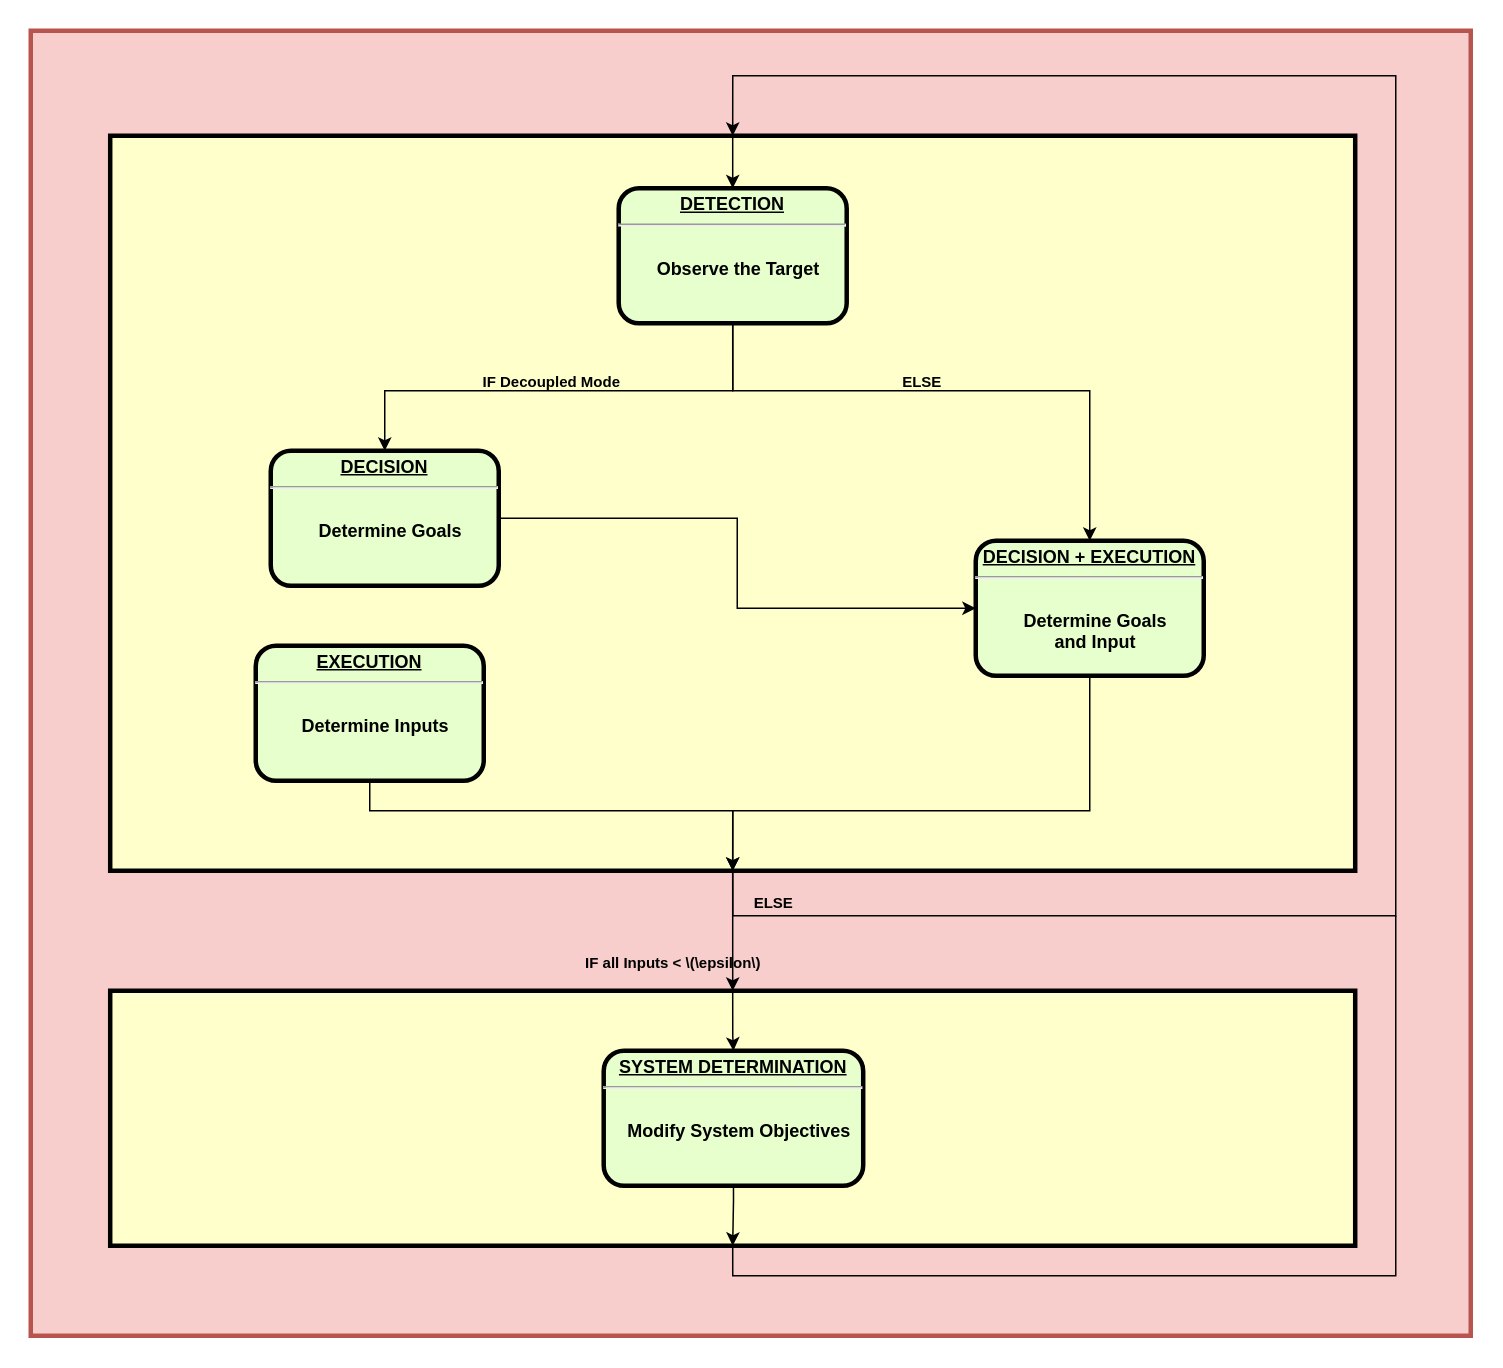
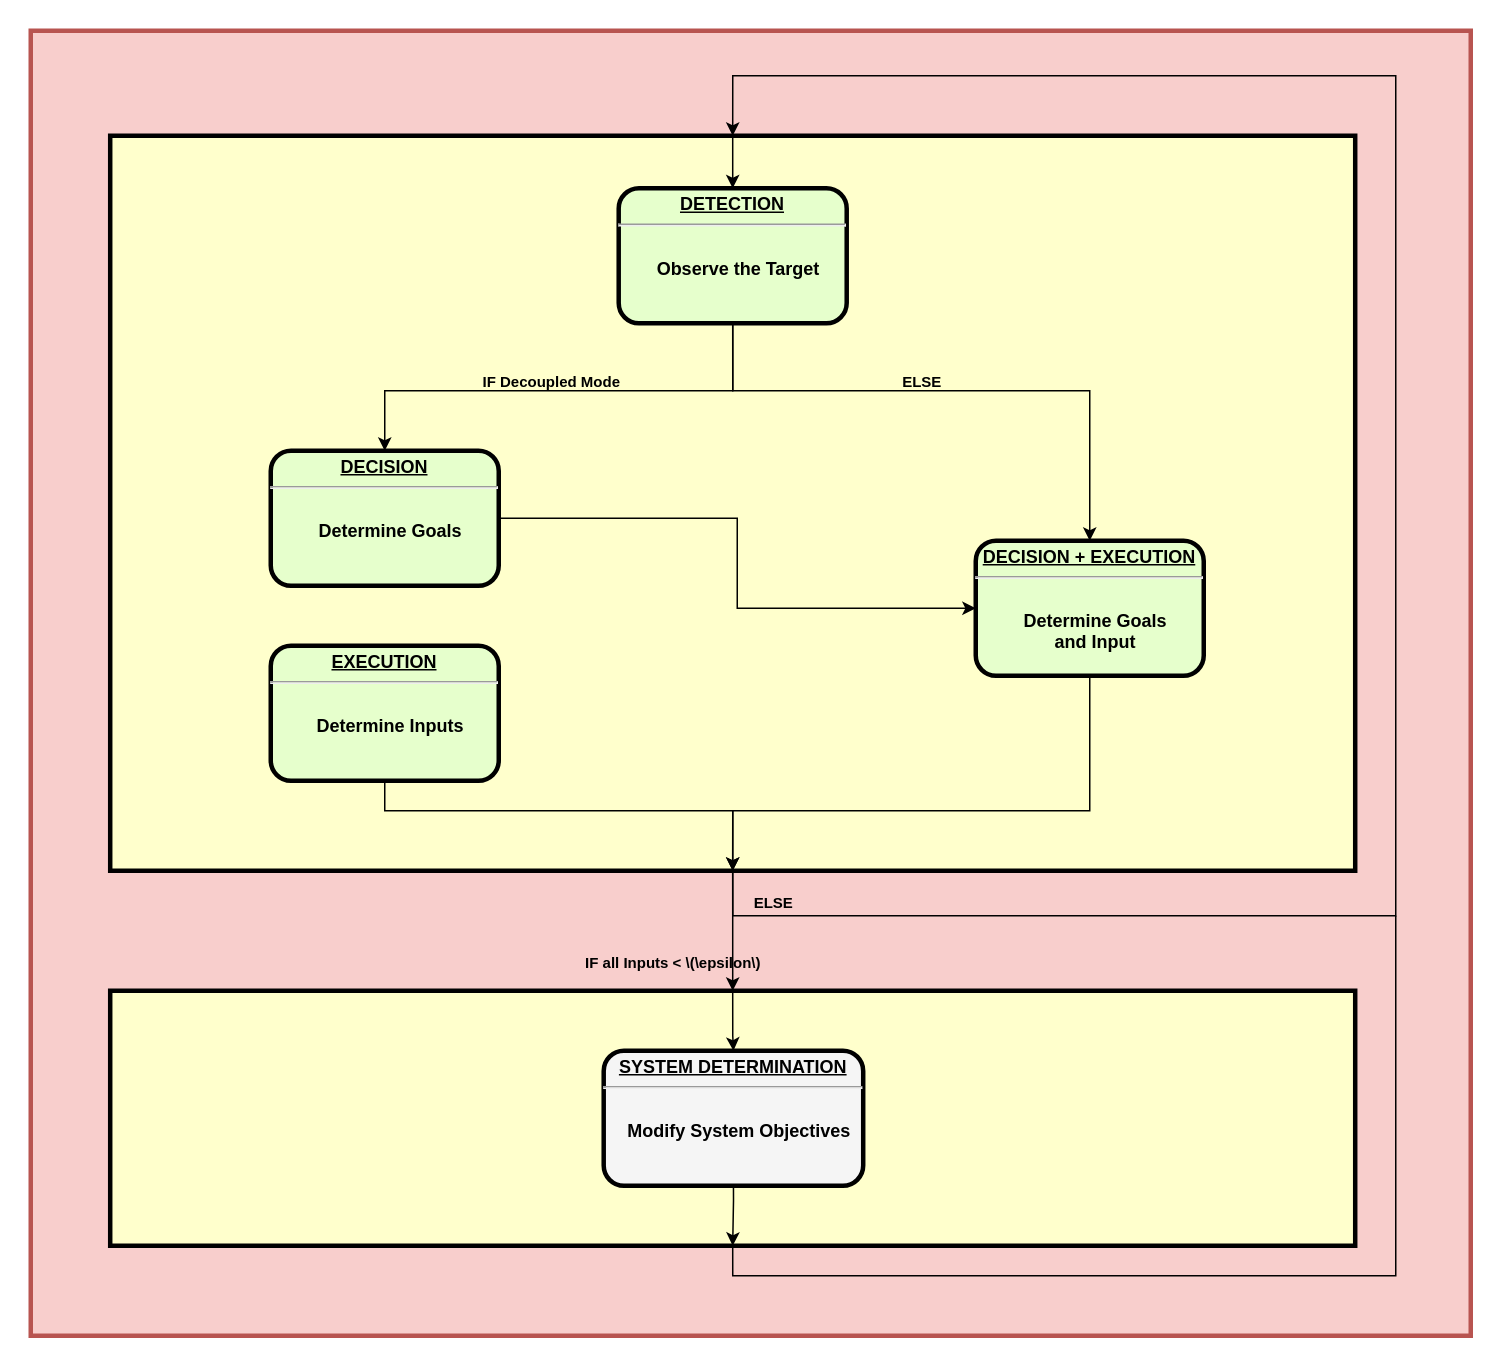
(370, 713) -> (385, 713)
(733, 1118) -> (733, 1118)
